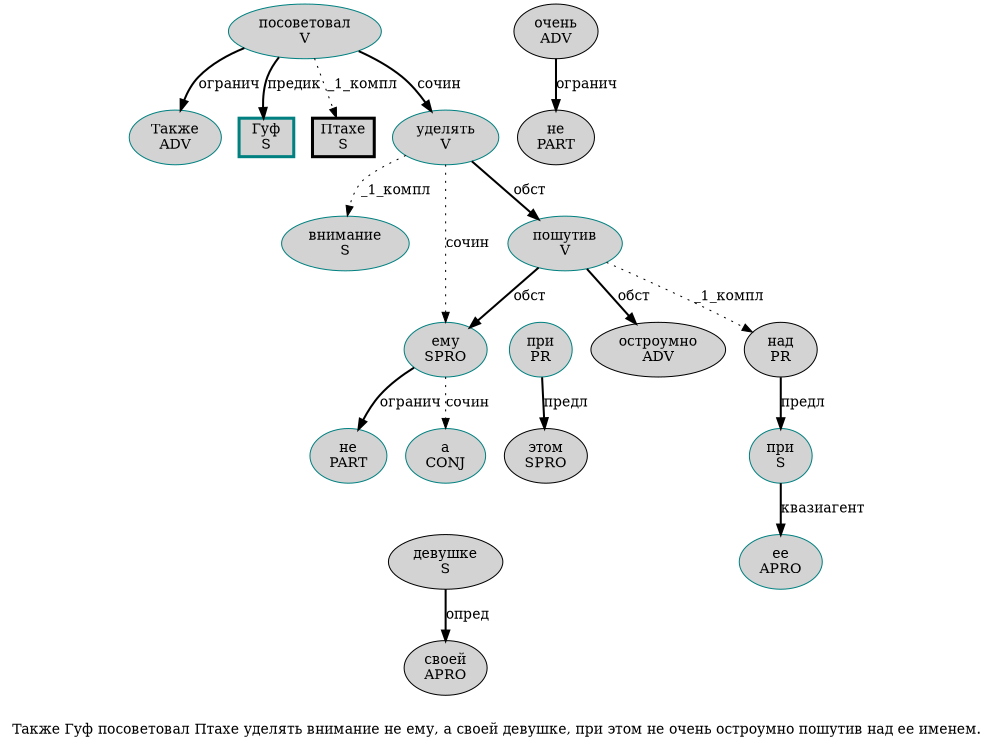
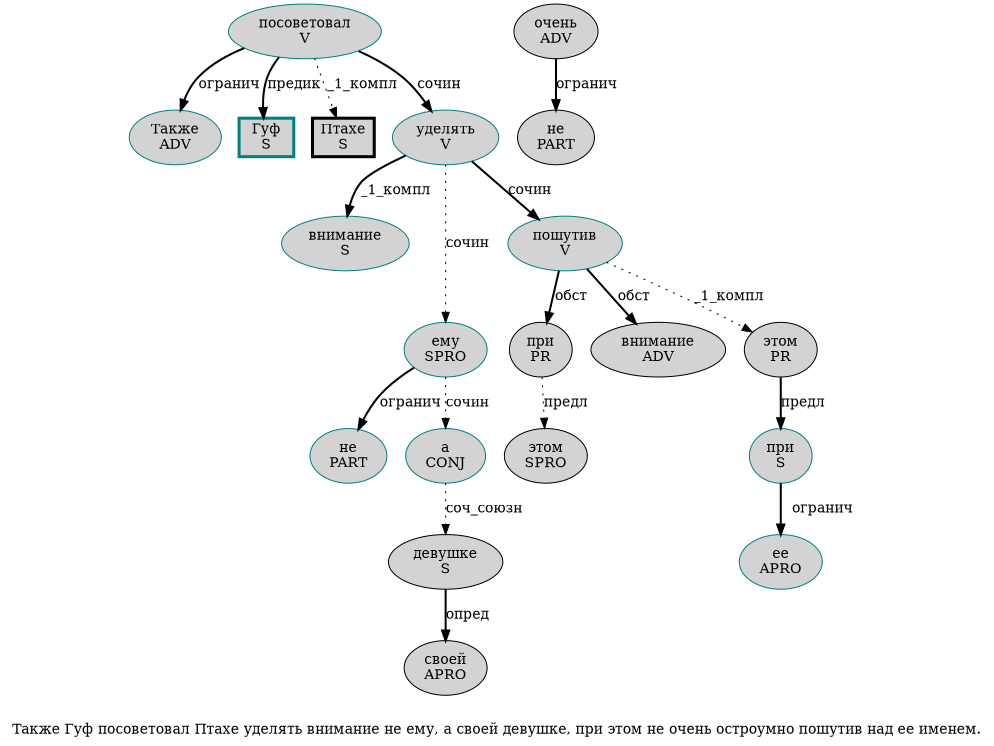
(371, 174) -> (371, 174)
(530, 190) -> (530, 190)
(508, 294) -> (554, 292)
(541, 350) -> (541, 350)
(658, 350) -> (658, 350)
(781, 350) -> (781, 350)
(543, 398) -> (543, 398)
none -> (446, 504)
(823, 509) -> (823, 509)
